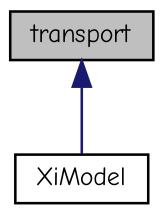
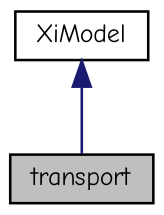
(82, 121) -> (82, 121)
